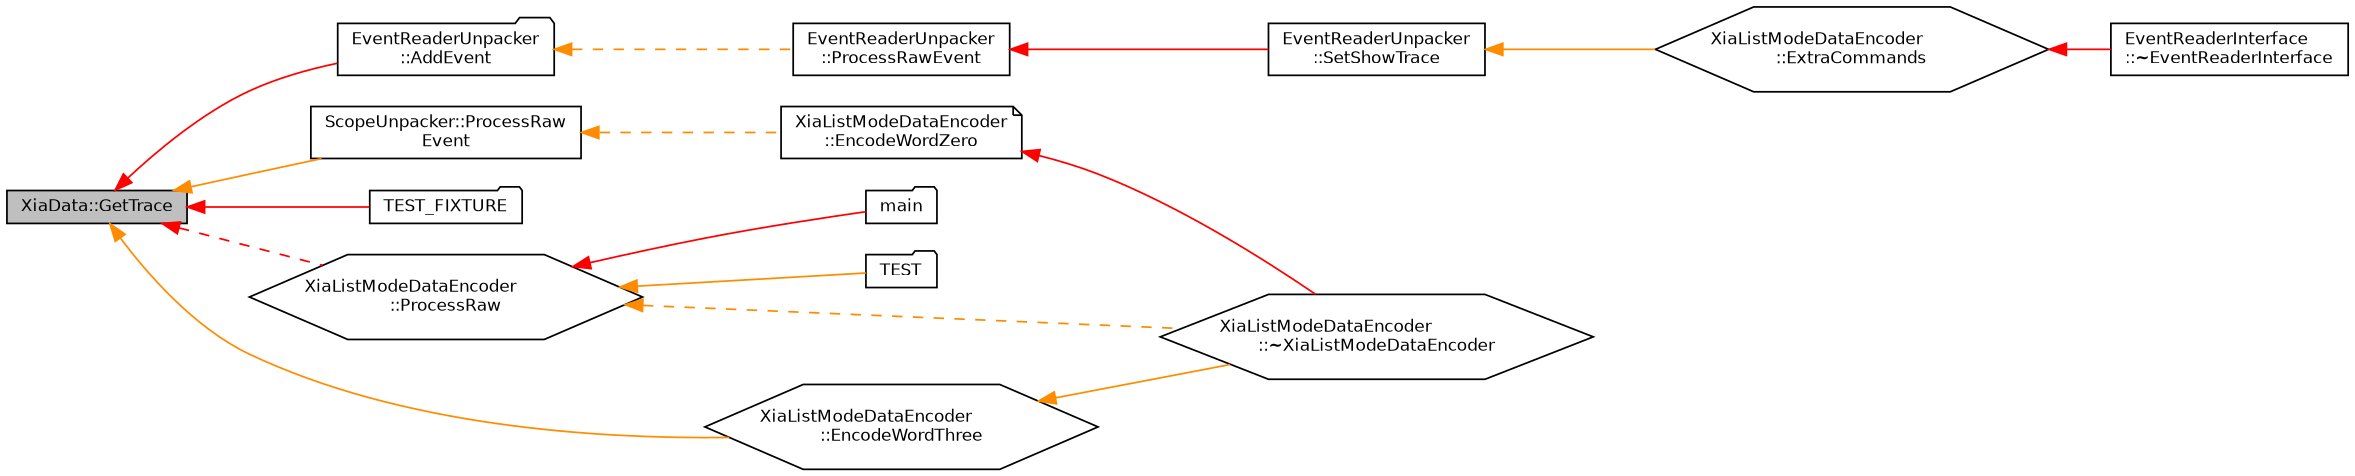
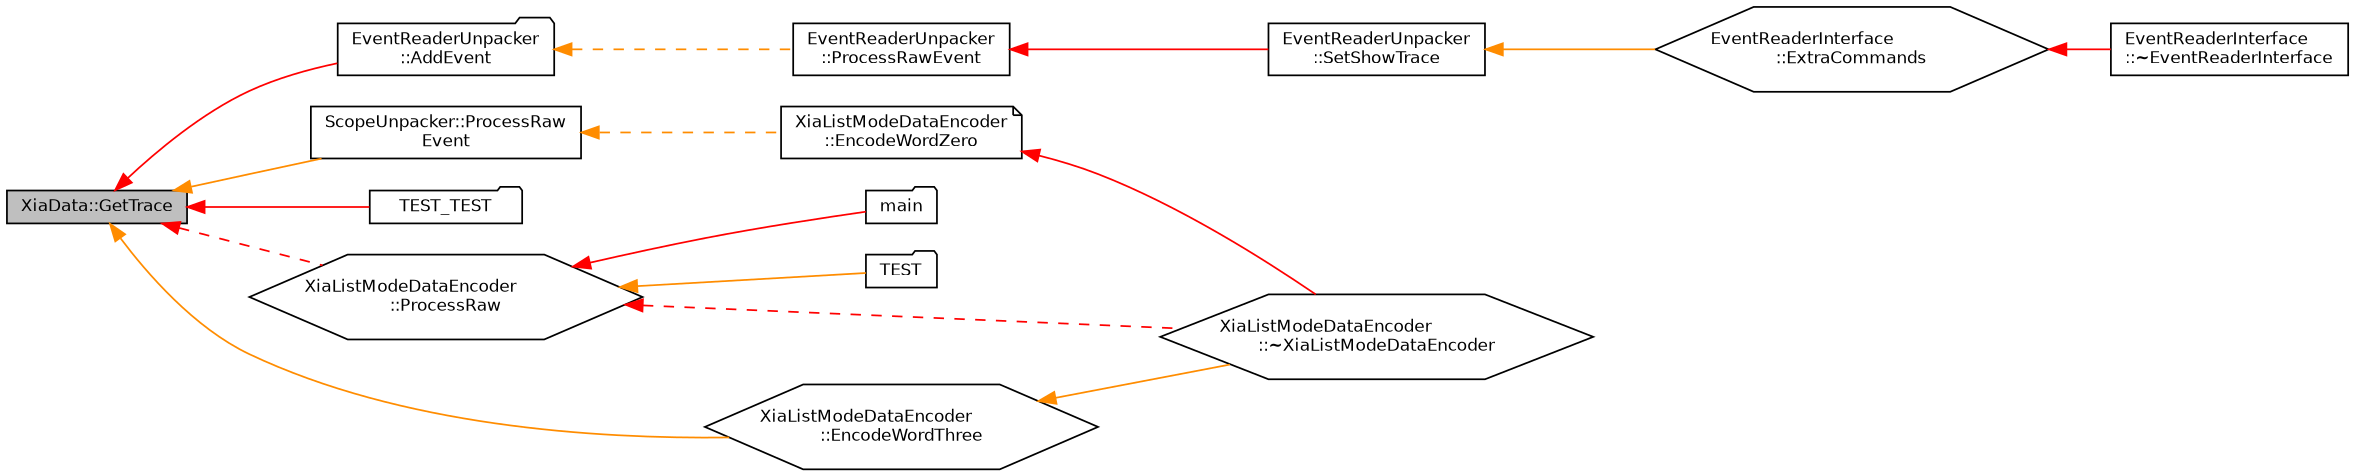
(1852, 49) -> (1852, 49)
(446, 207) -> (446, 207)
(912, 317) -> (912, 317)
